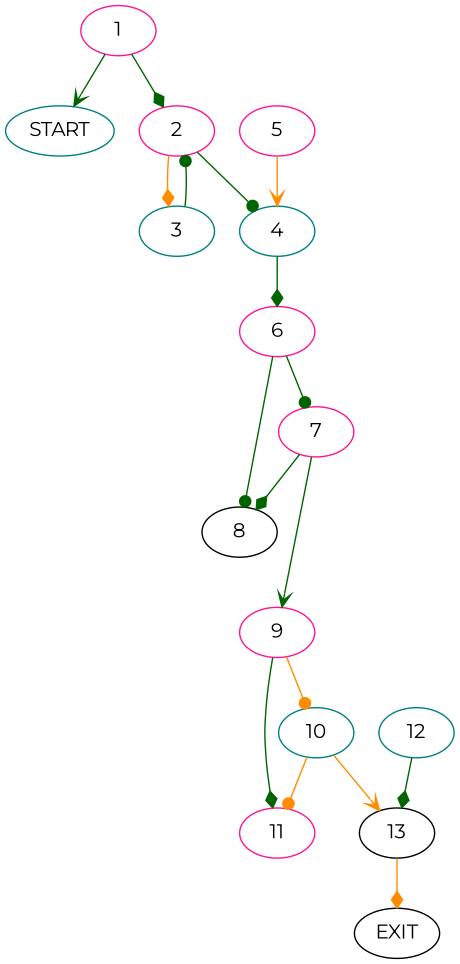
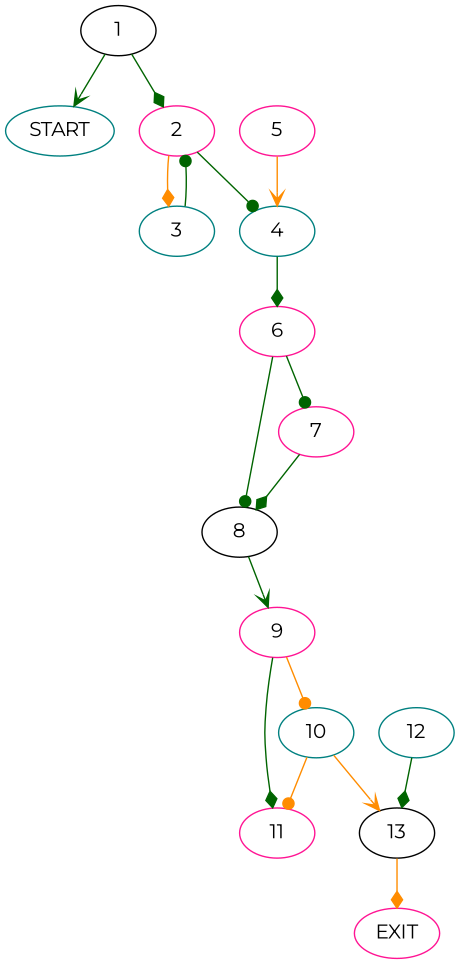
(118, 31) -> (118, 31)
(298, 525) -> (256, 575)
(397, 933) -> (397, 933)
